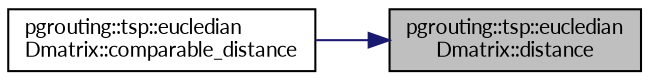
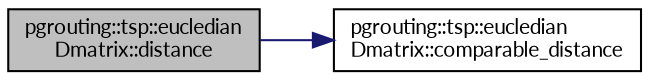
(342, 40) -> (286, 40)
